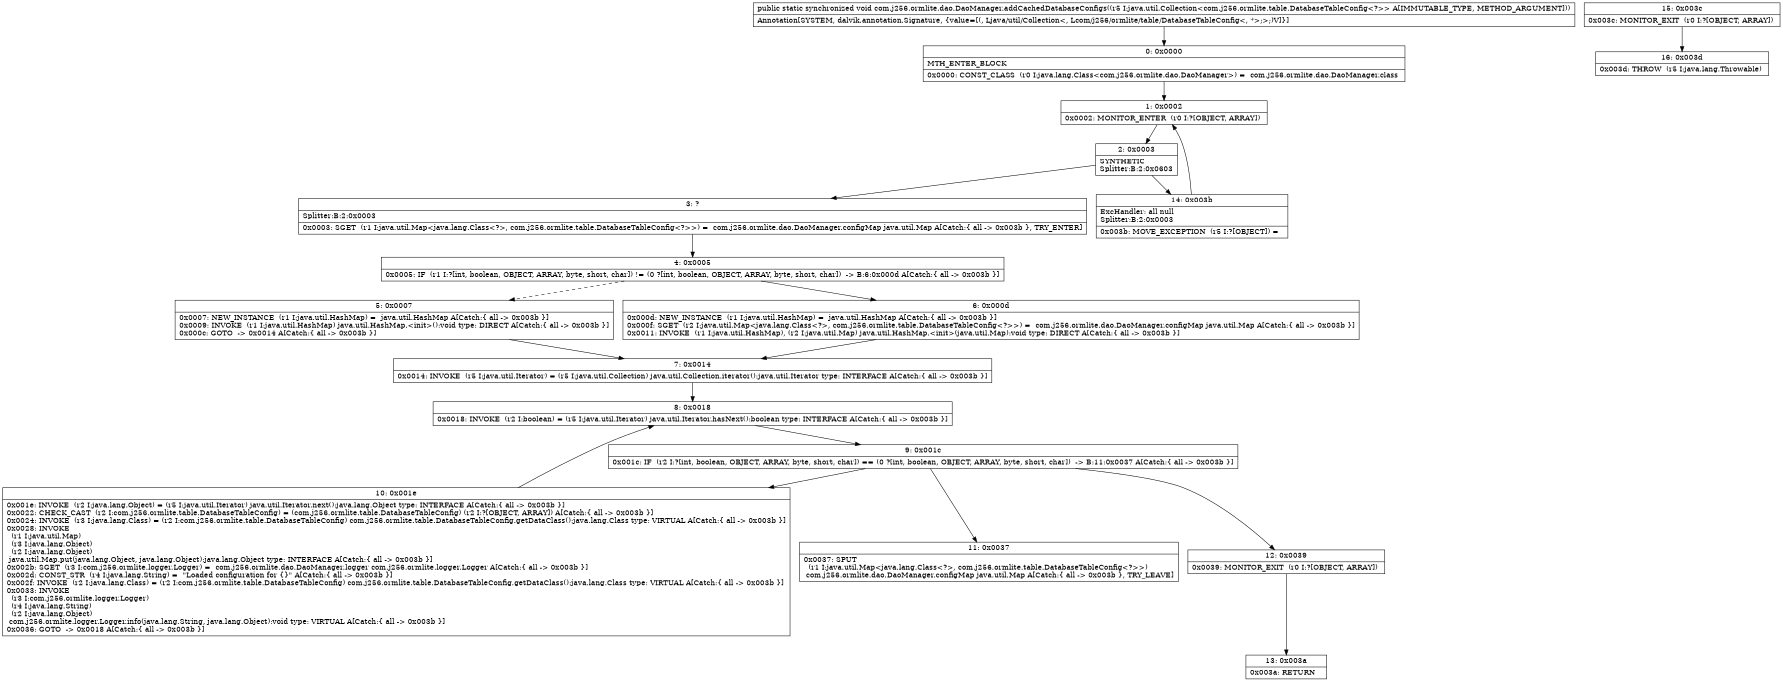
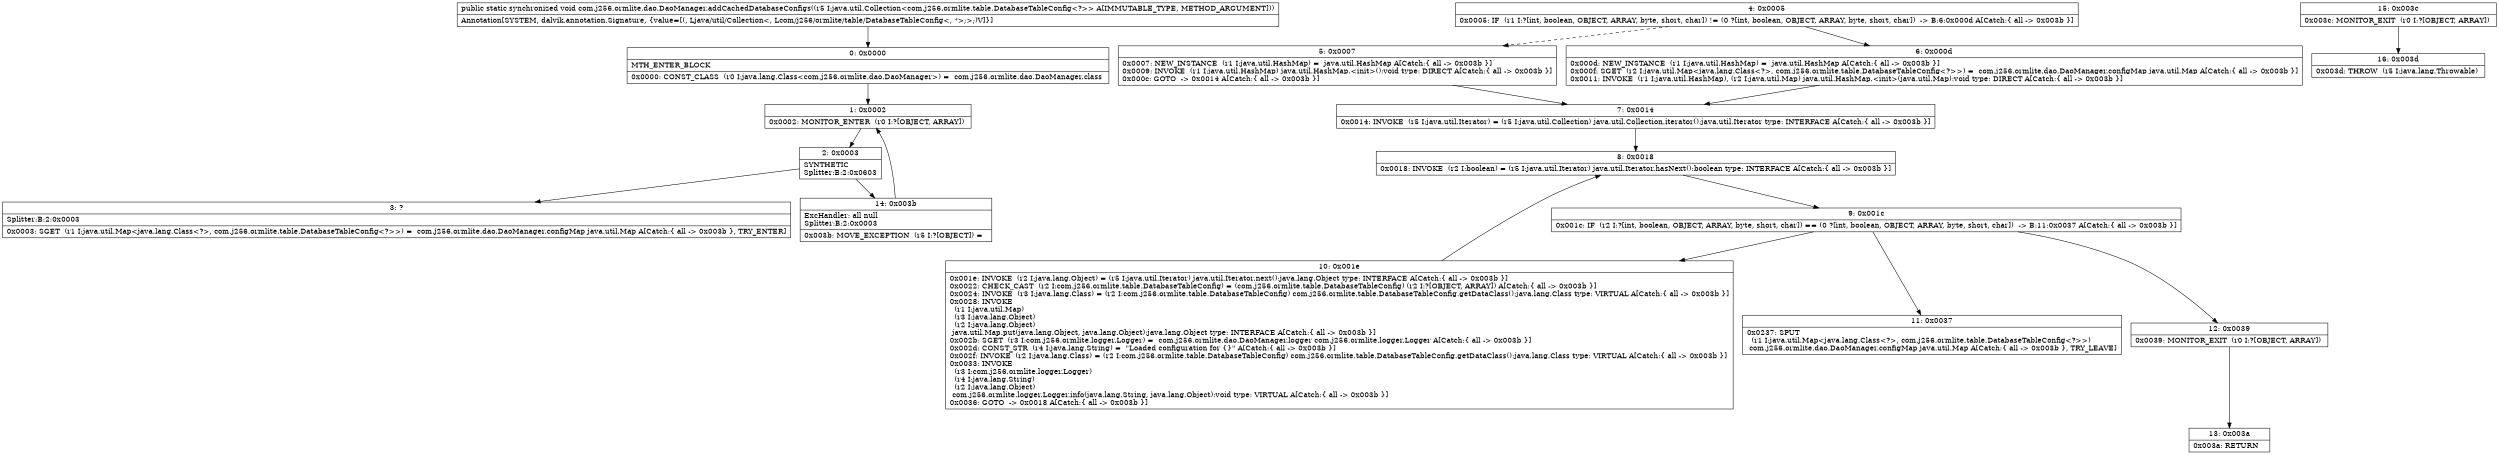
(693, 243) -> none
(833, 560) -> (1776, 333)
